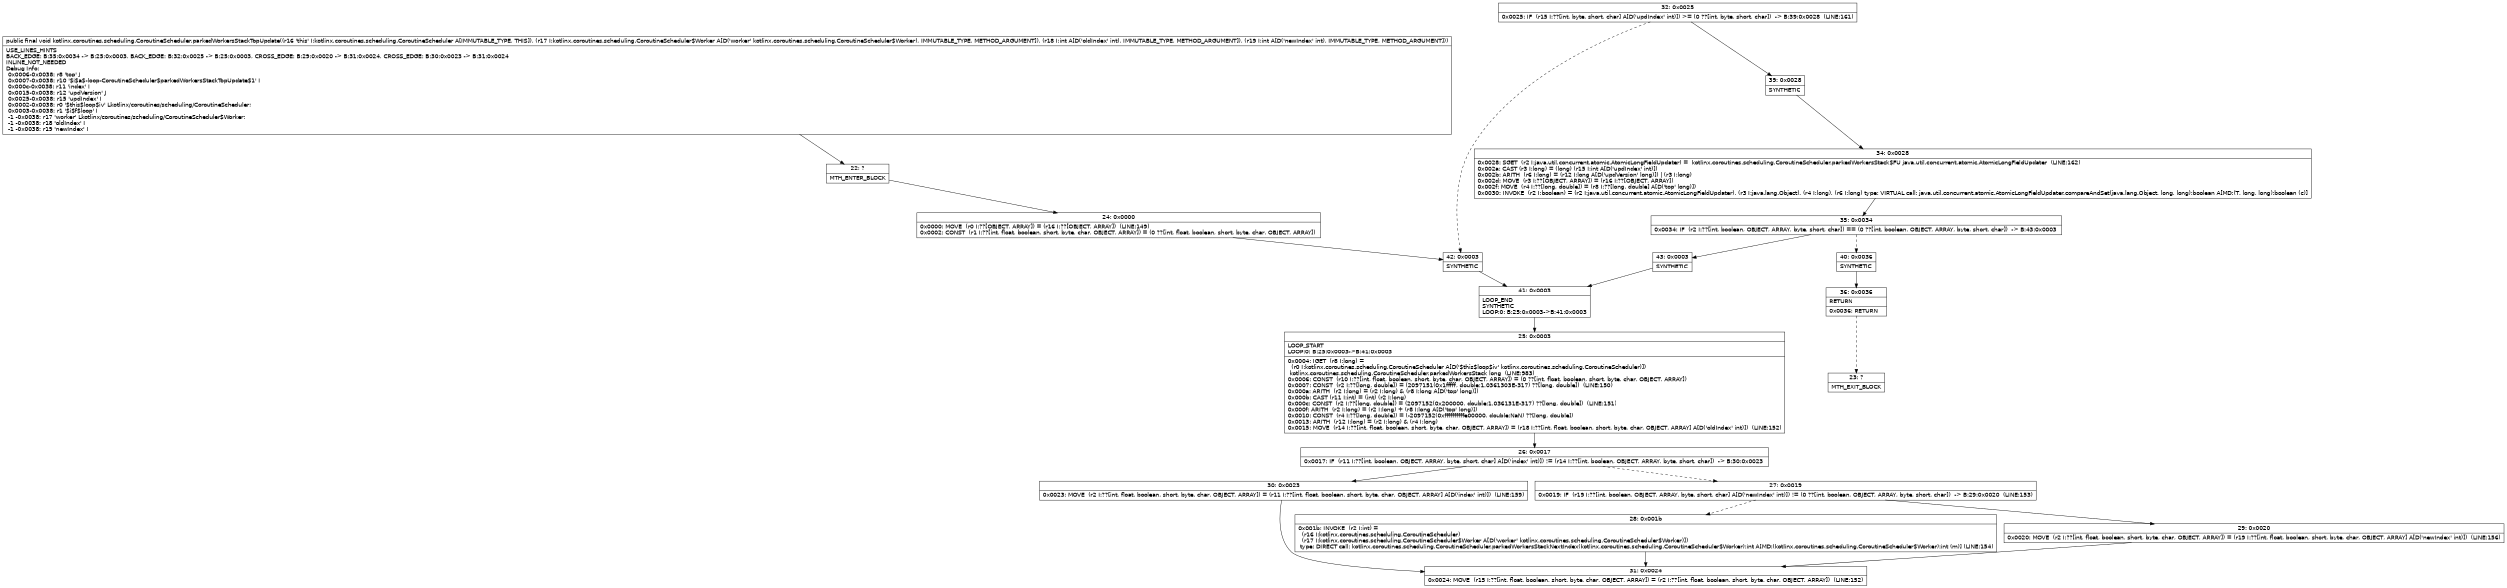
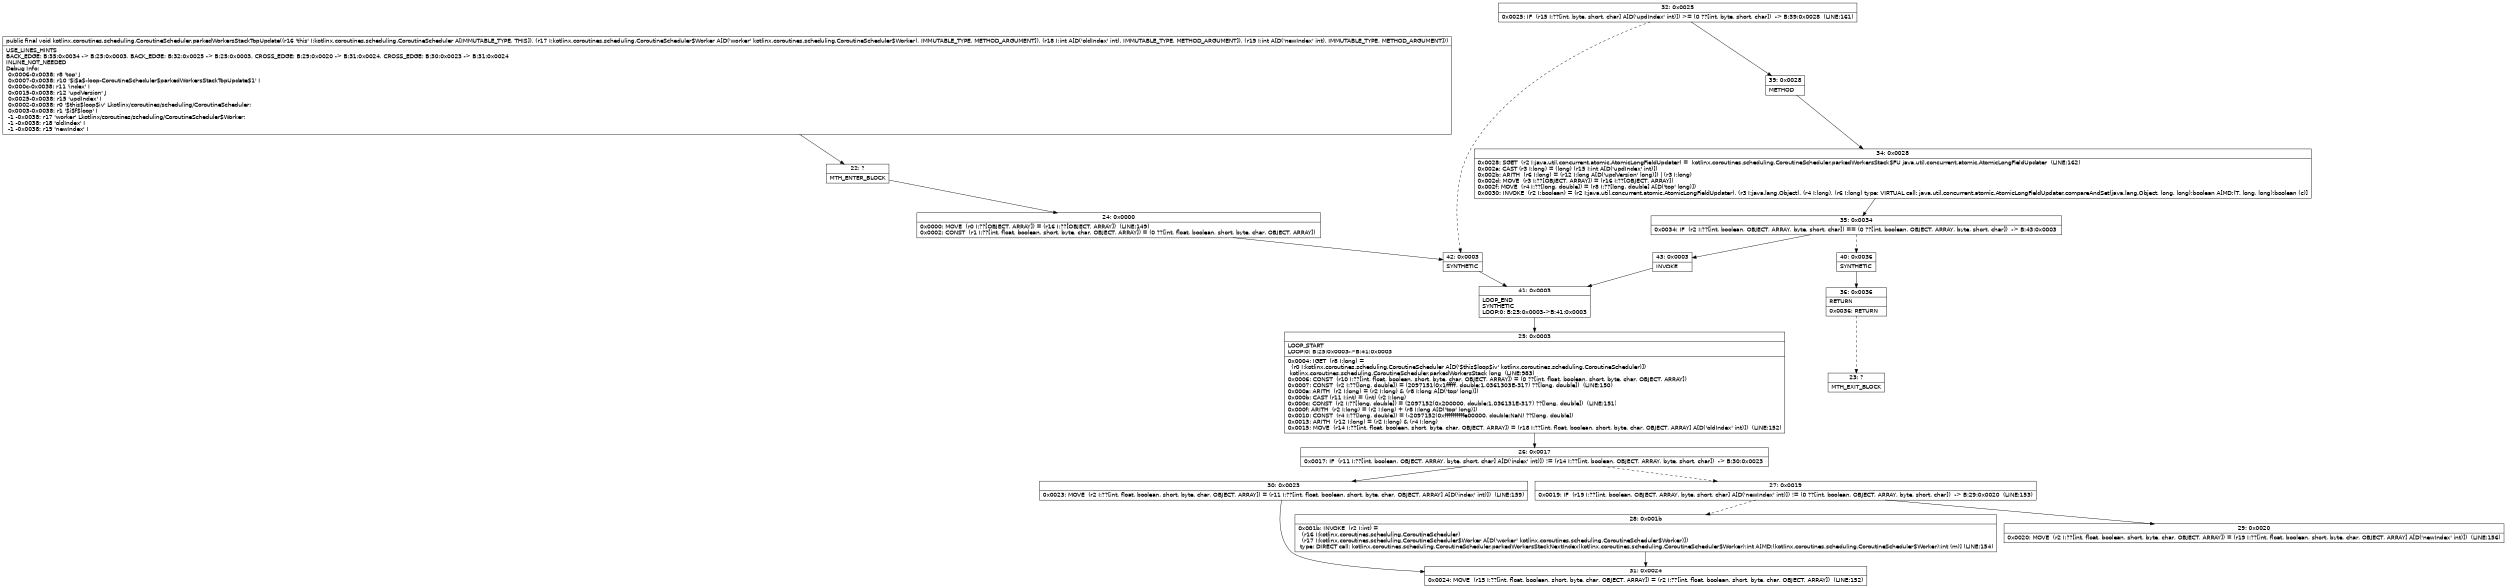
(1785, 90) -> (1781, 90)
(1672, 267) -> (1667, 267)
(1959, 555) -> none
